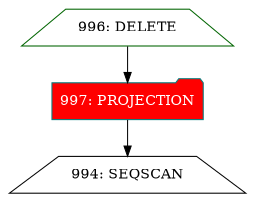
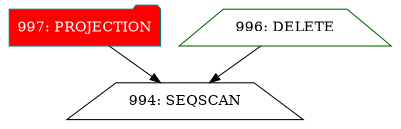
(128, 59) -> (239, 61)
